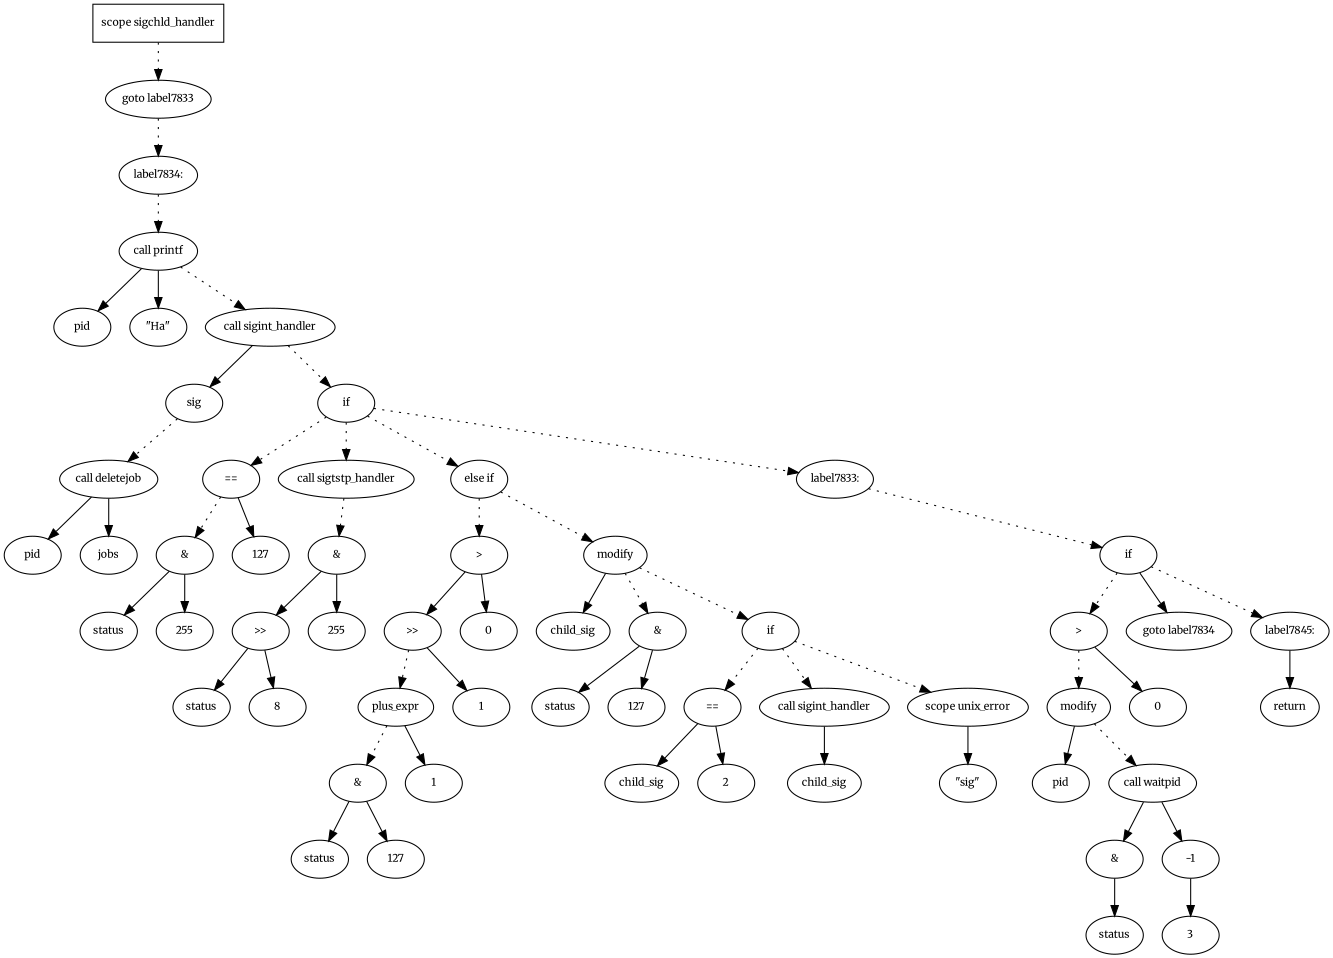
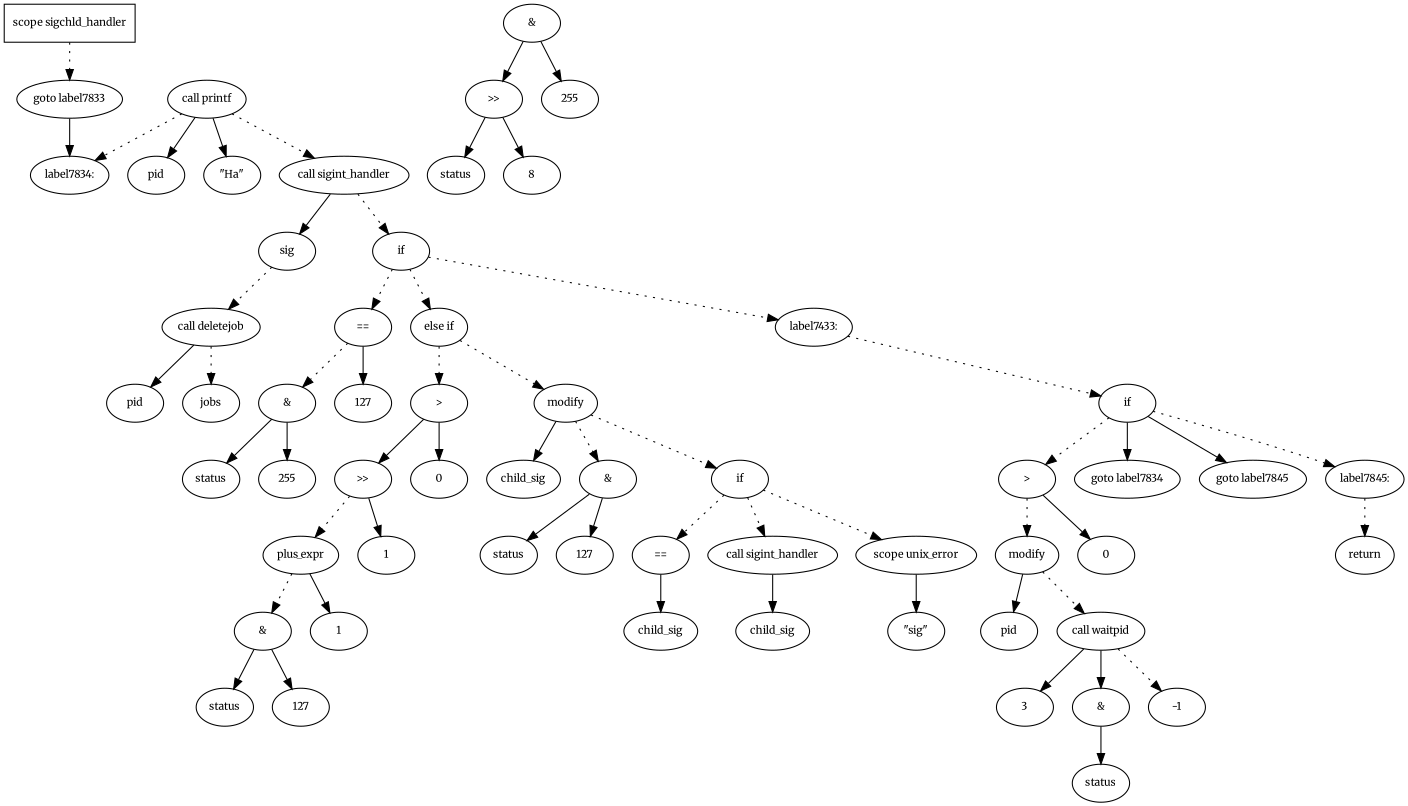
(158, 132) -> (70, 132)
(158, 208) -> (143, 135)
(346, 479) -> none
(835, 479) -> (814, 327)
none -> (1253, 479)
(109, 512) -> (211, 360)
(1290, 664) -> (1365, 512)
(726, 783) -> none
(1169, 817) -> (1136, 666)
(1191, 892) -> (1066, 666)
